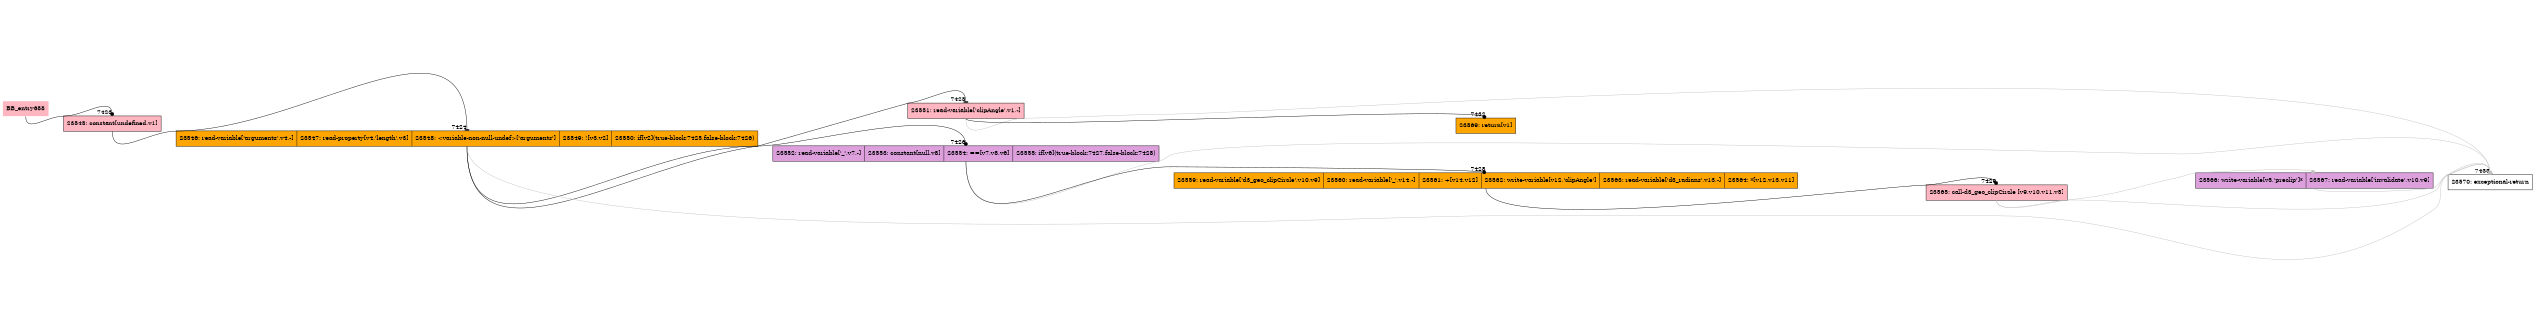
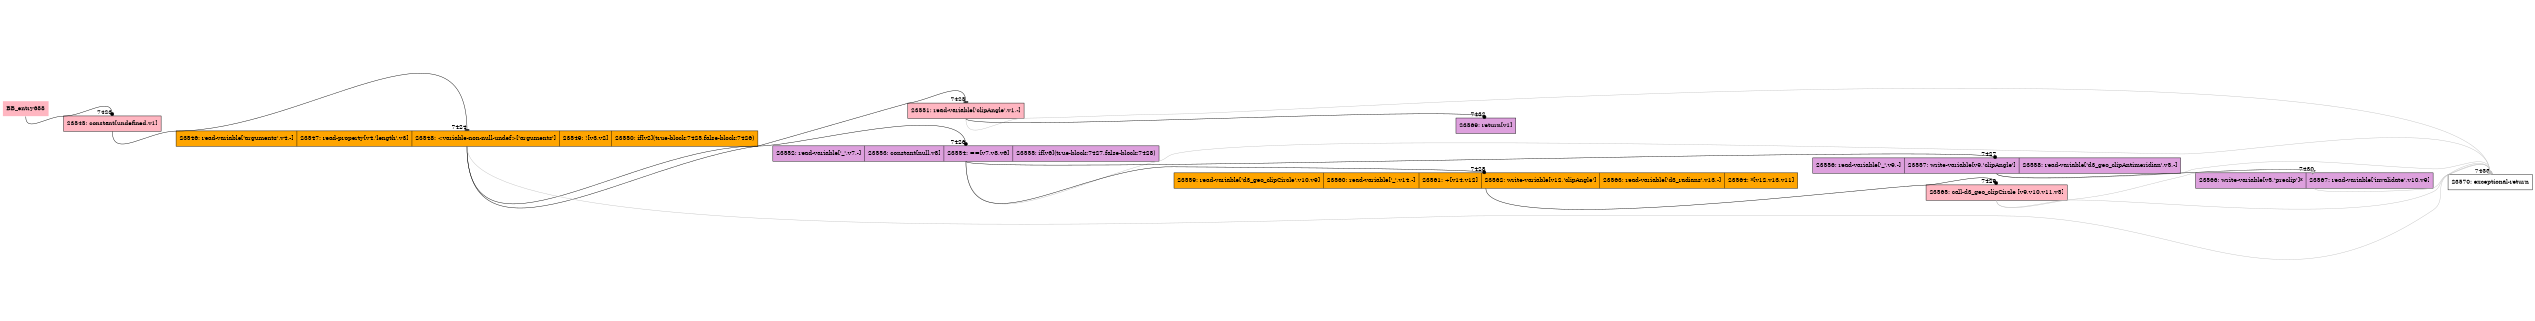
(1486, 126) -> (1486, 126)
none -> (1997, 166)
